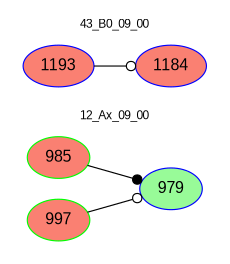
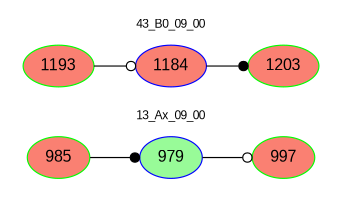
(59, 66) -> (59, 66)
none -> (283, 66)
(115, 116) -> (171, 116)
(110, 206) -> (223, 158)
